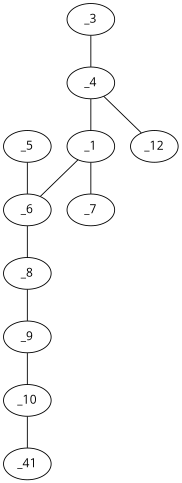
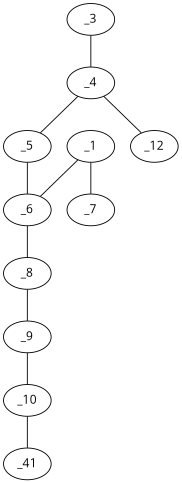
(91, 115) -> (59, 115)
